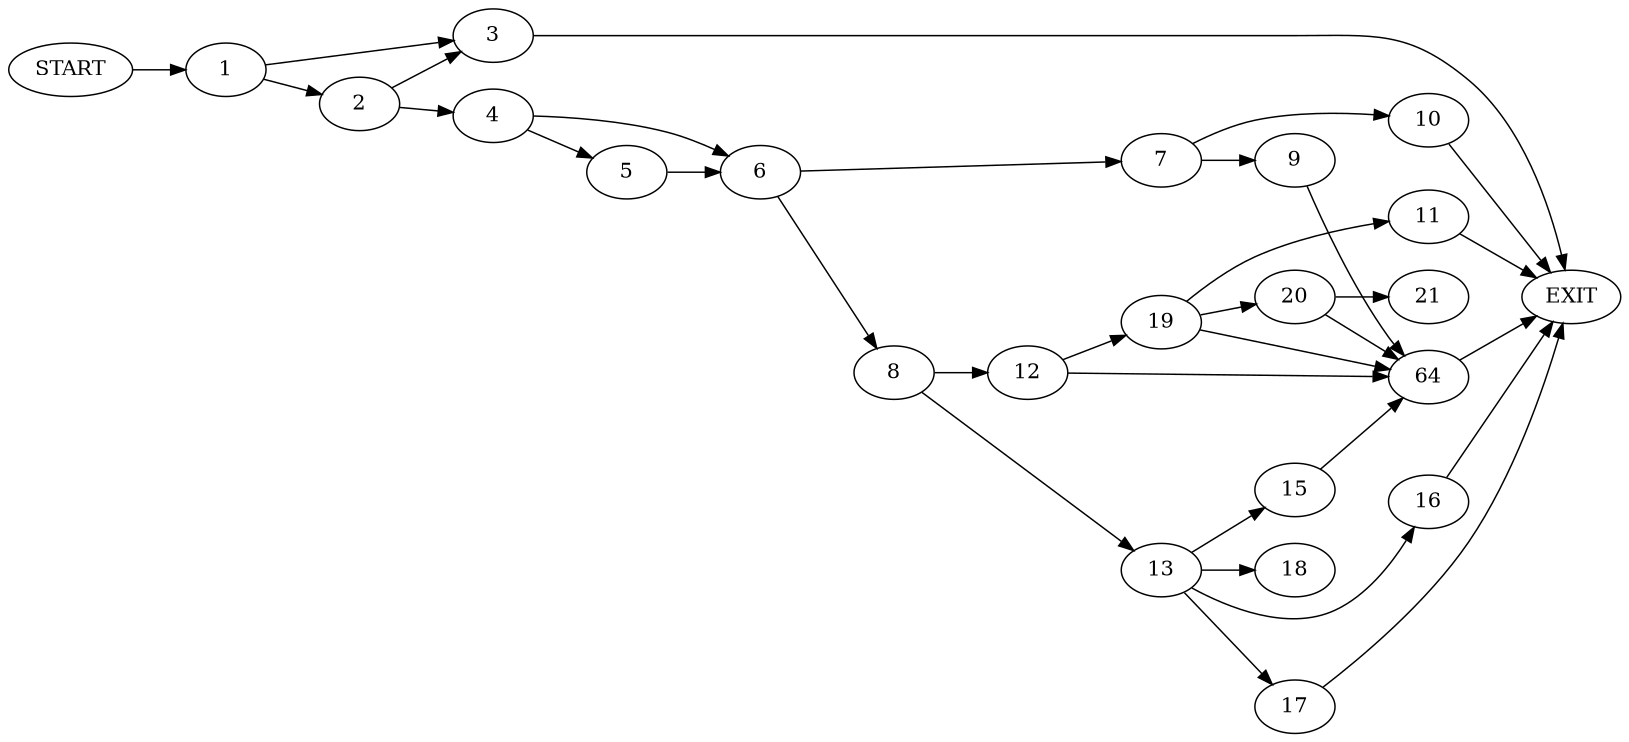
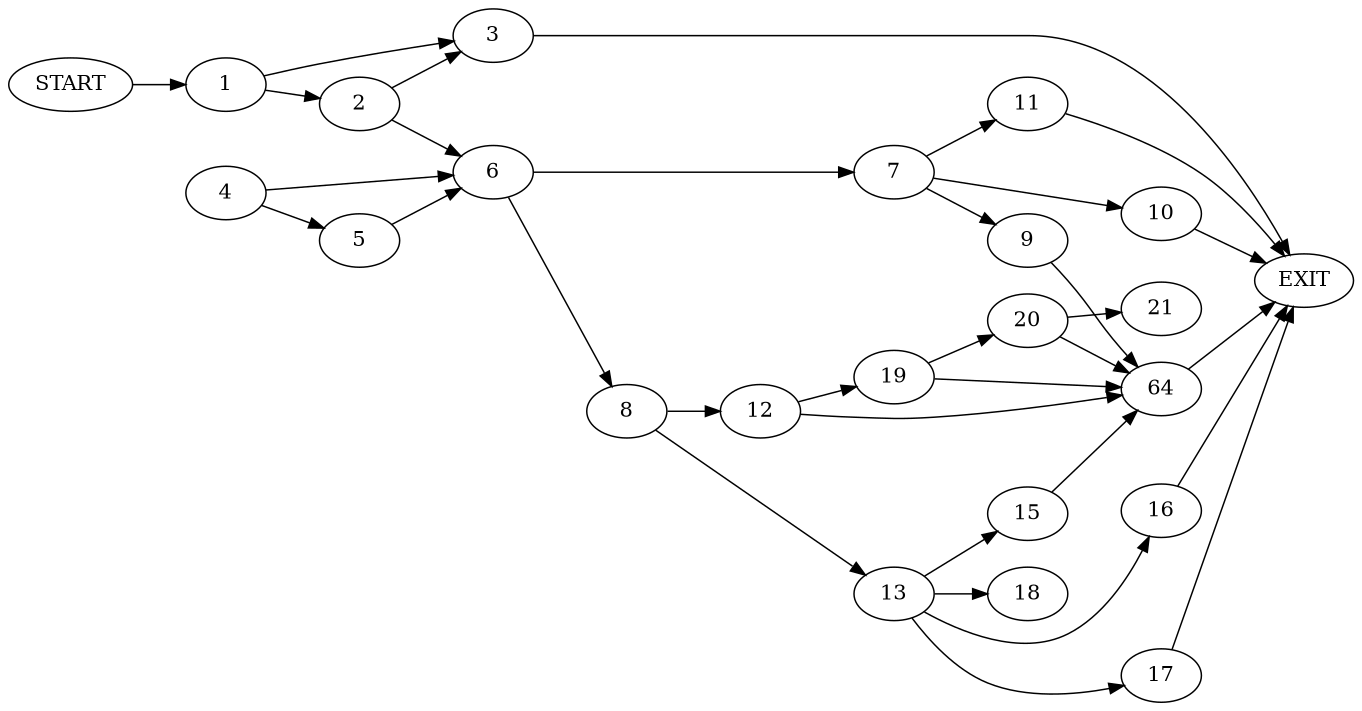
(419, 109) -> (420, 135)
(1275, 249) -> (954, 142)
